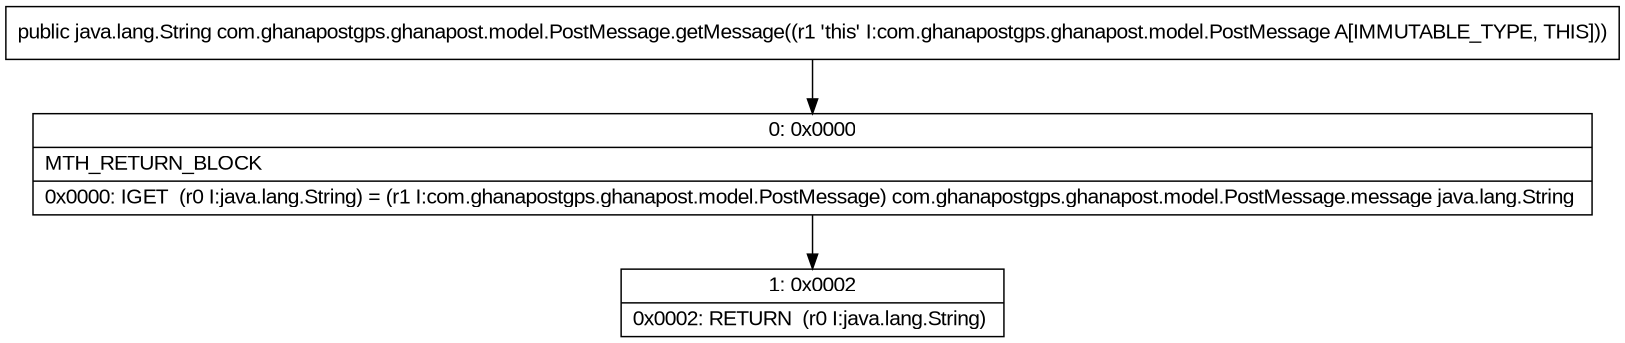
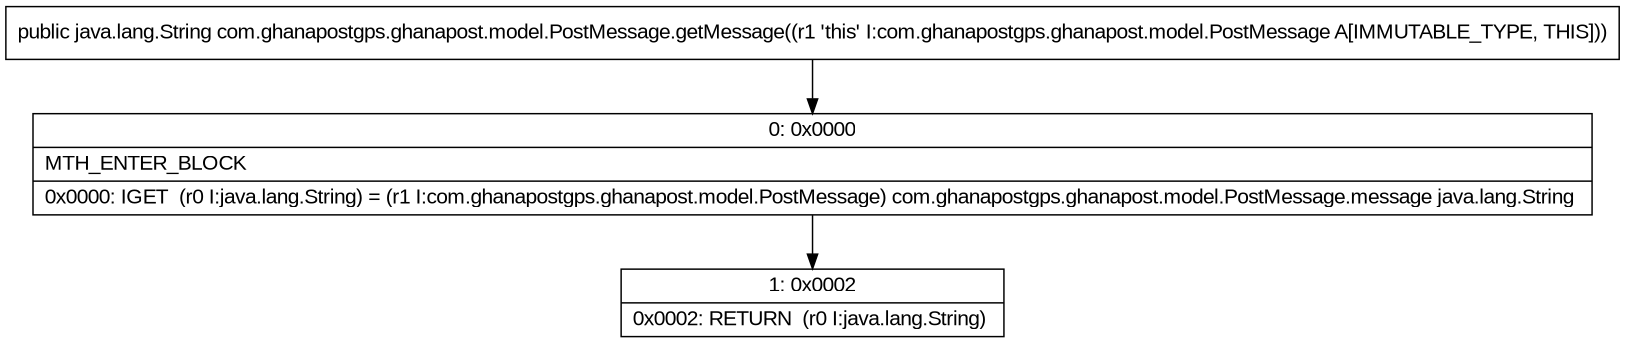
(153, 164) -> (146, 164)
